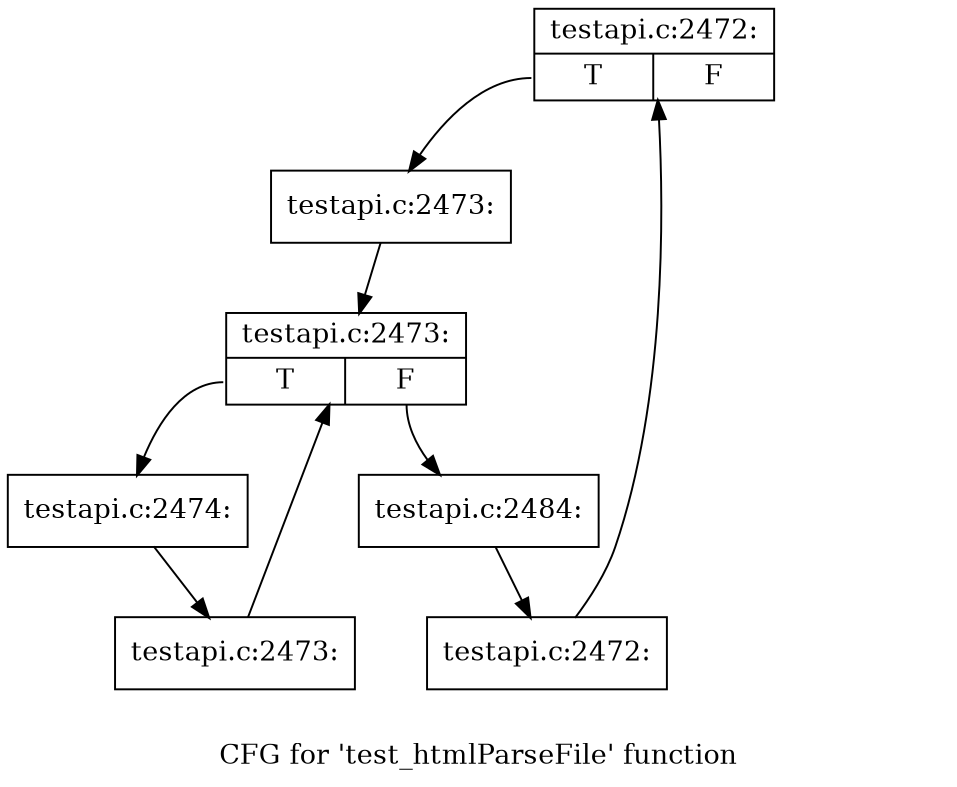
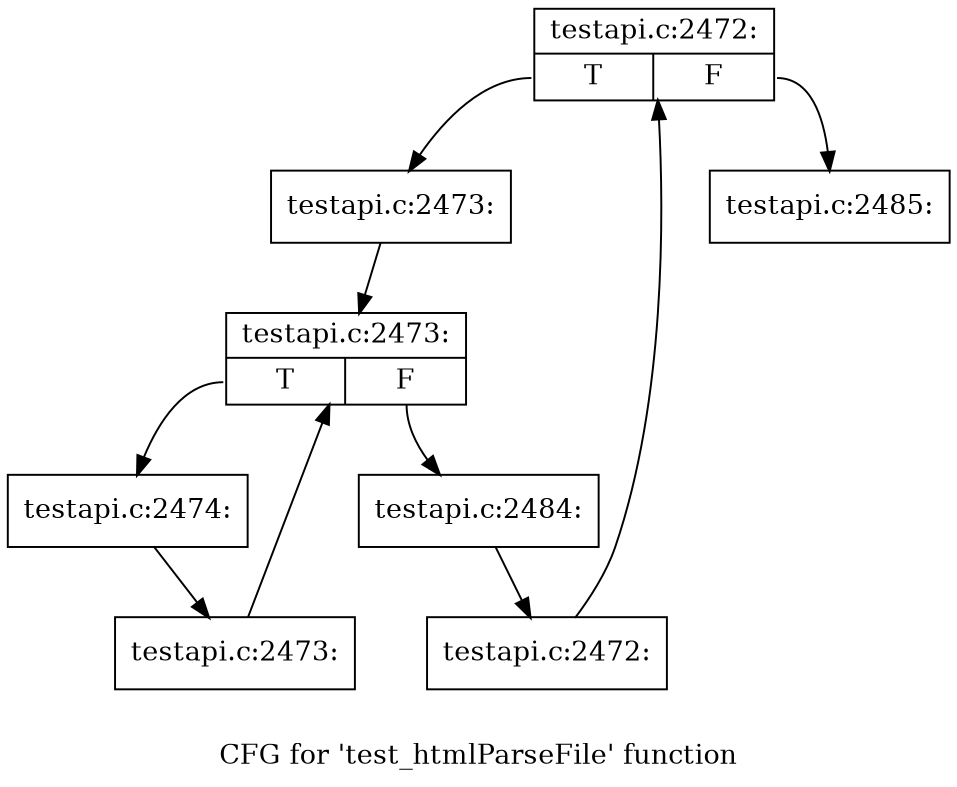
none -> (830, 207)
